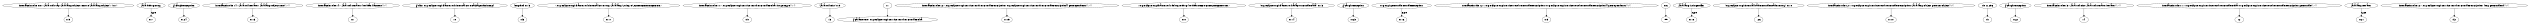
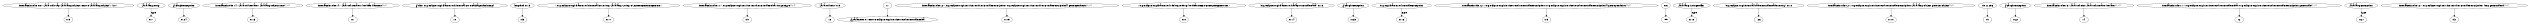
(151, 6) -> (151, 6)
(1402, 6) -> (1402, 6)
(2361, 6) -> (2361, 6)
(887, 20) -> (887, 20)
